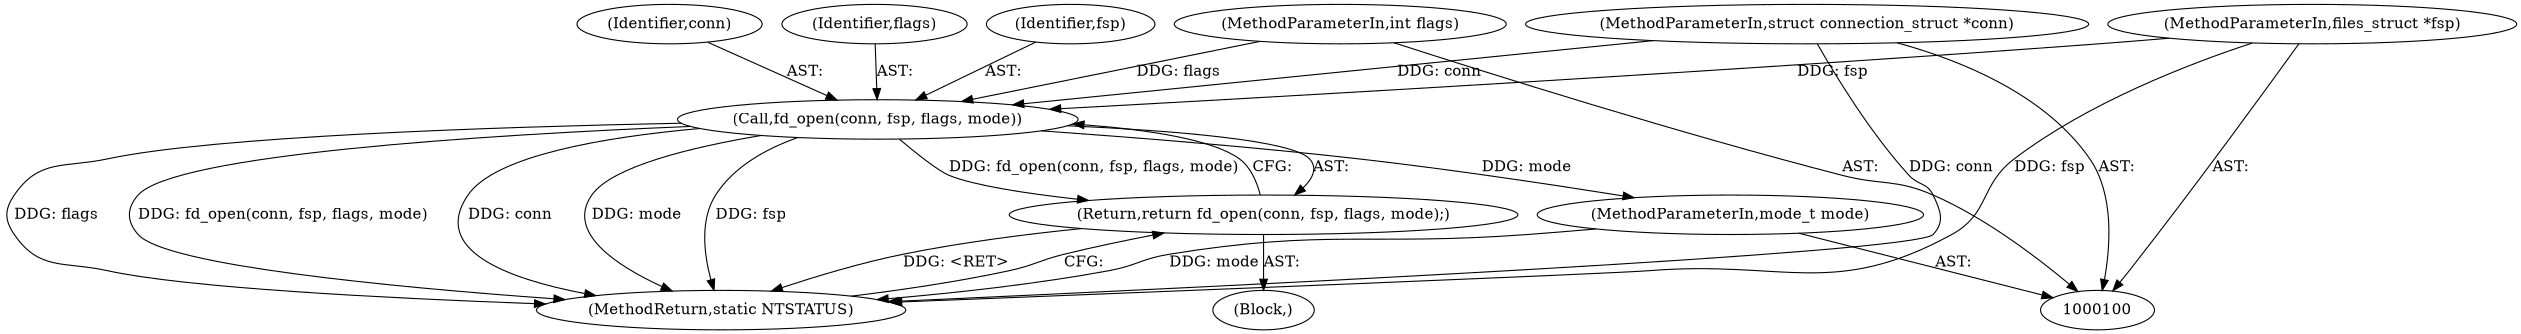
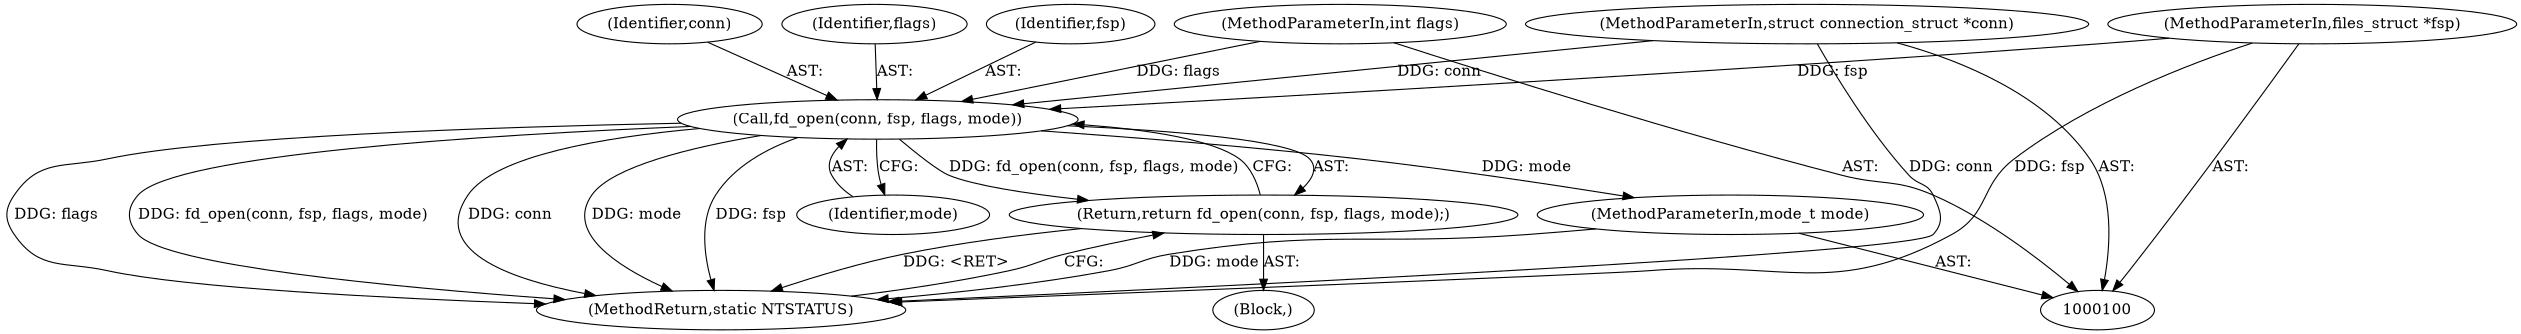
none -> (893, 215)
